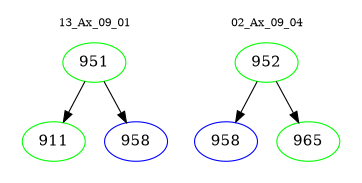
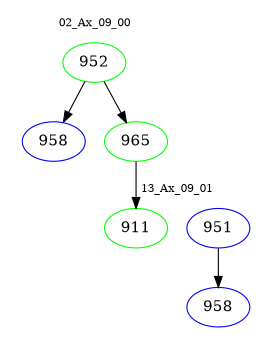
(267, 24) -> (95, 24)
(94, 63) -> (218, 228)
(77, 97) -> (136, 186)
